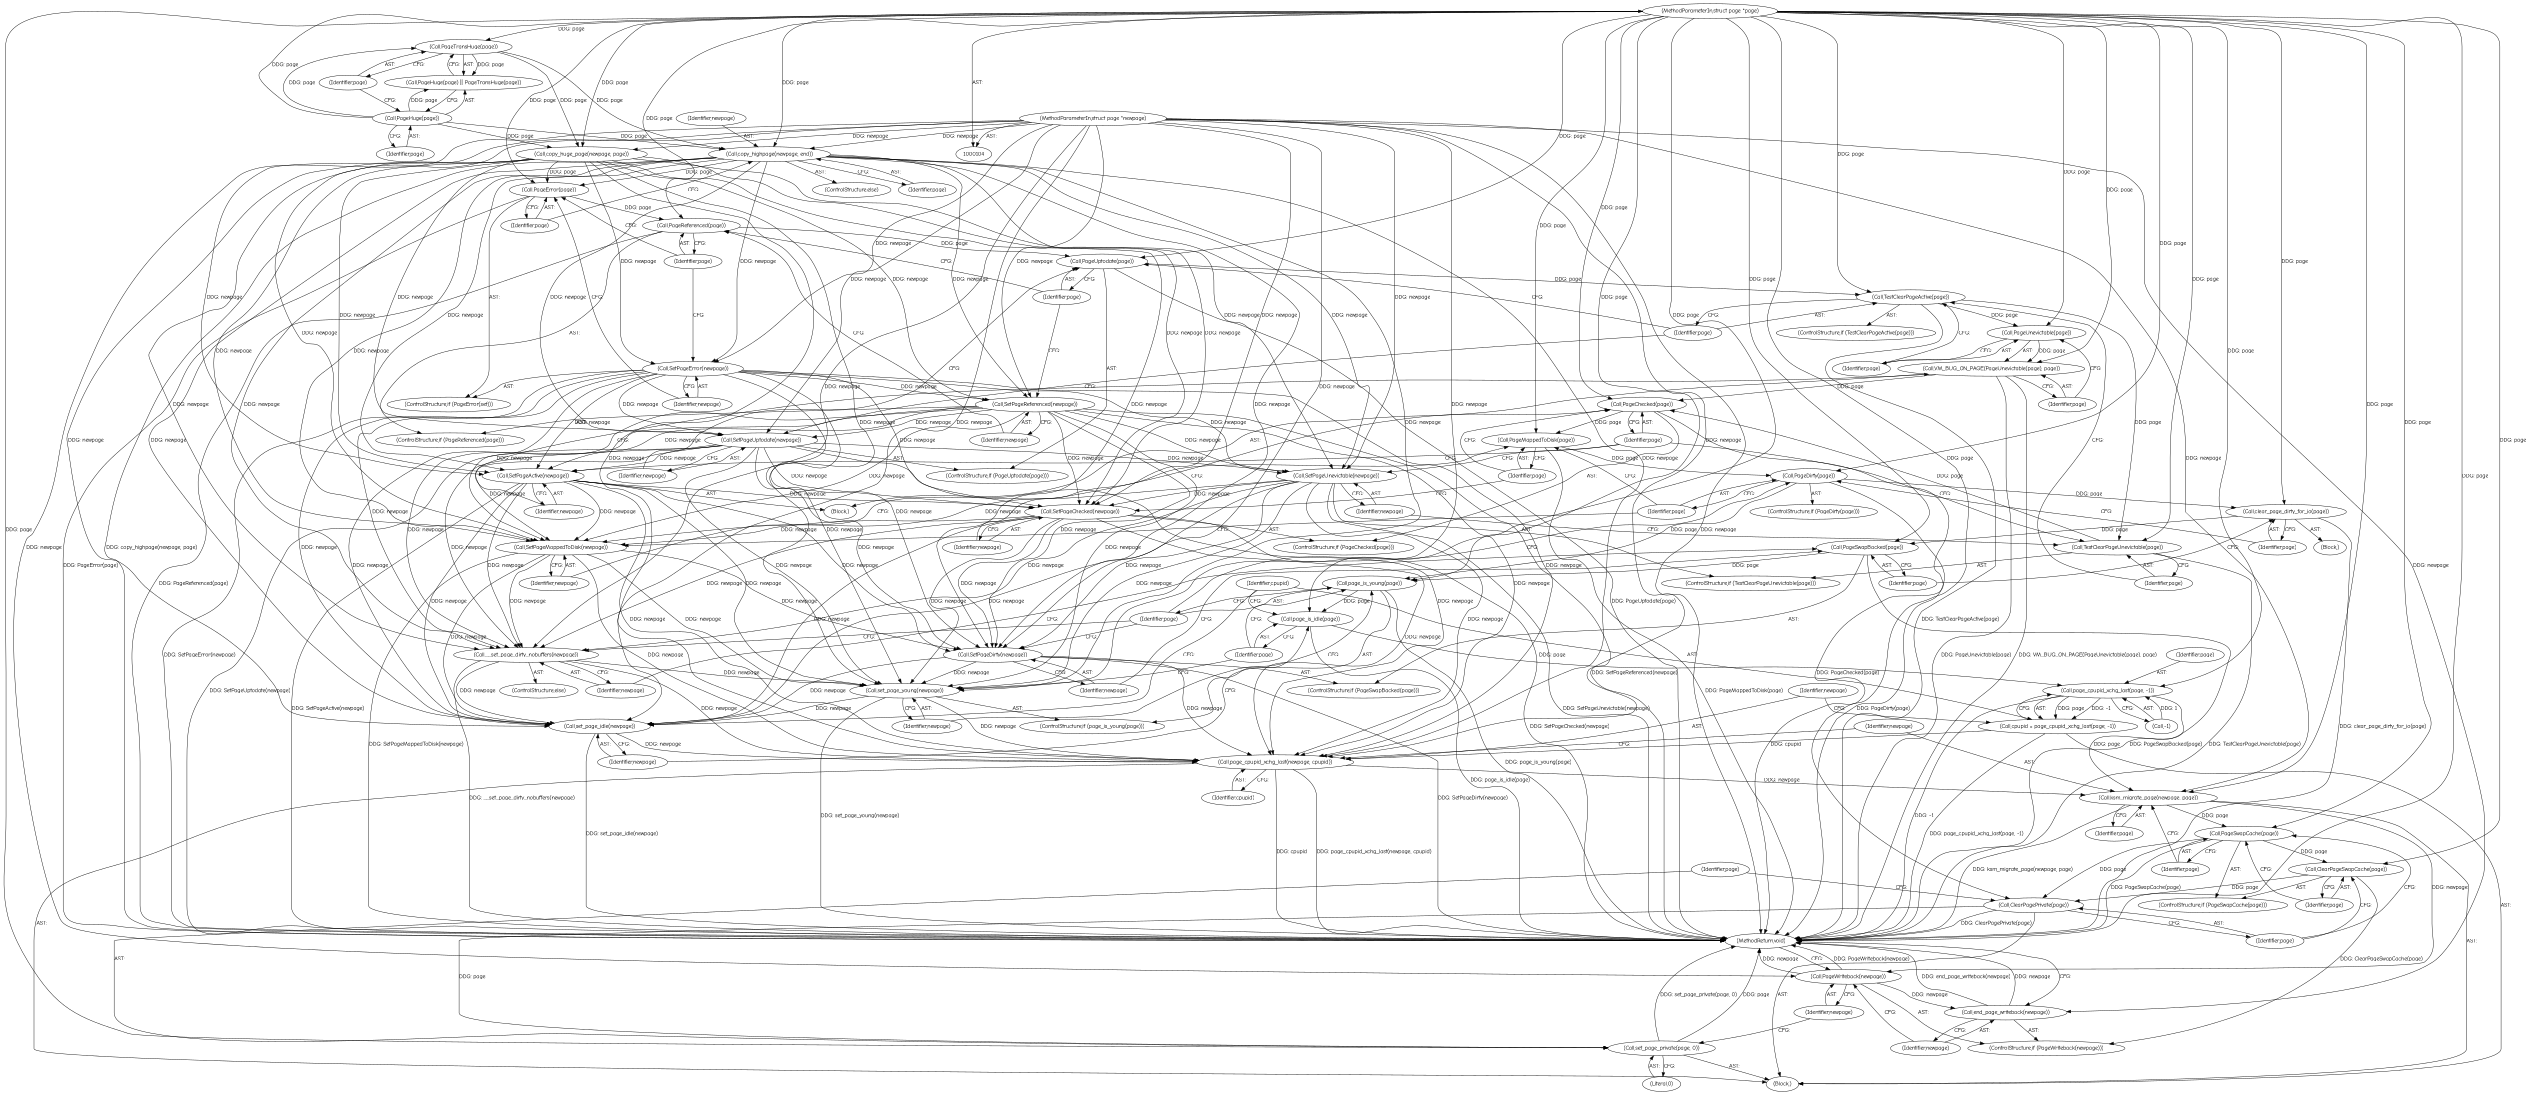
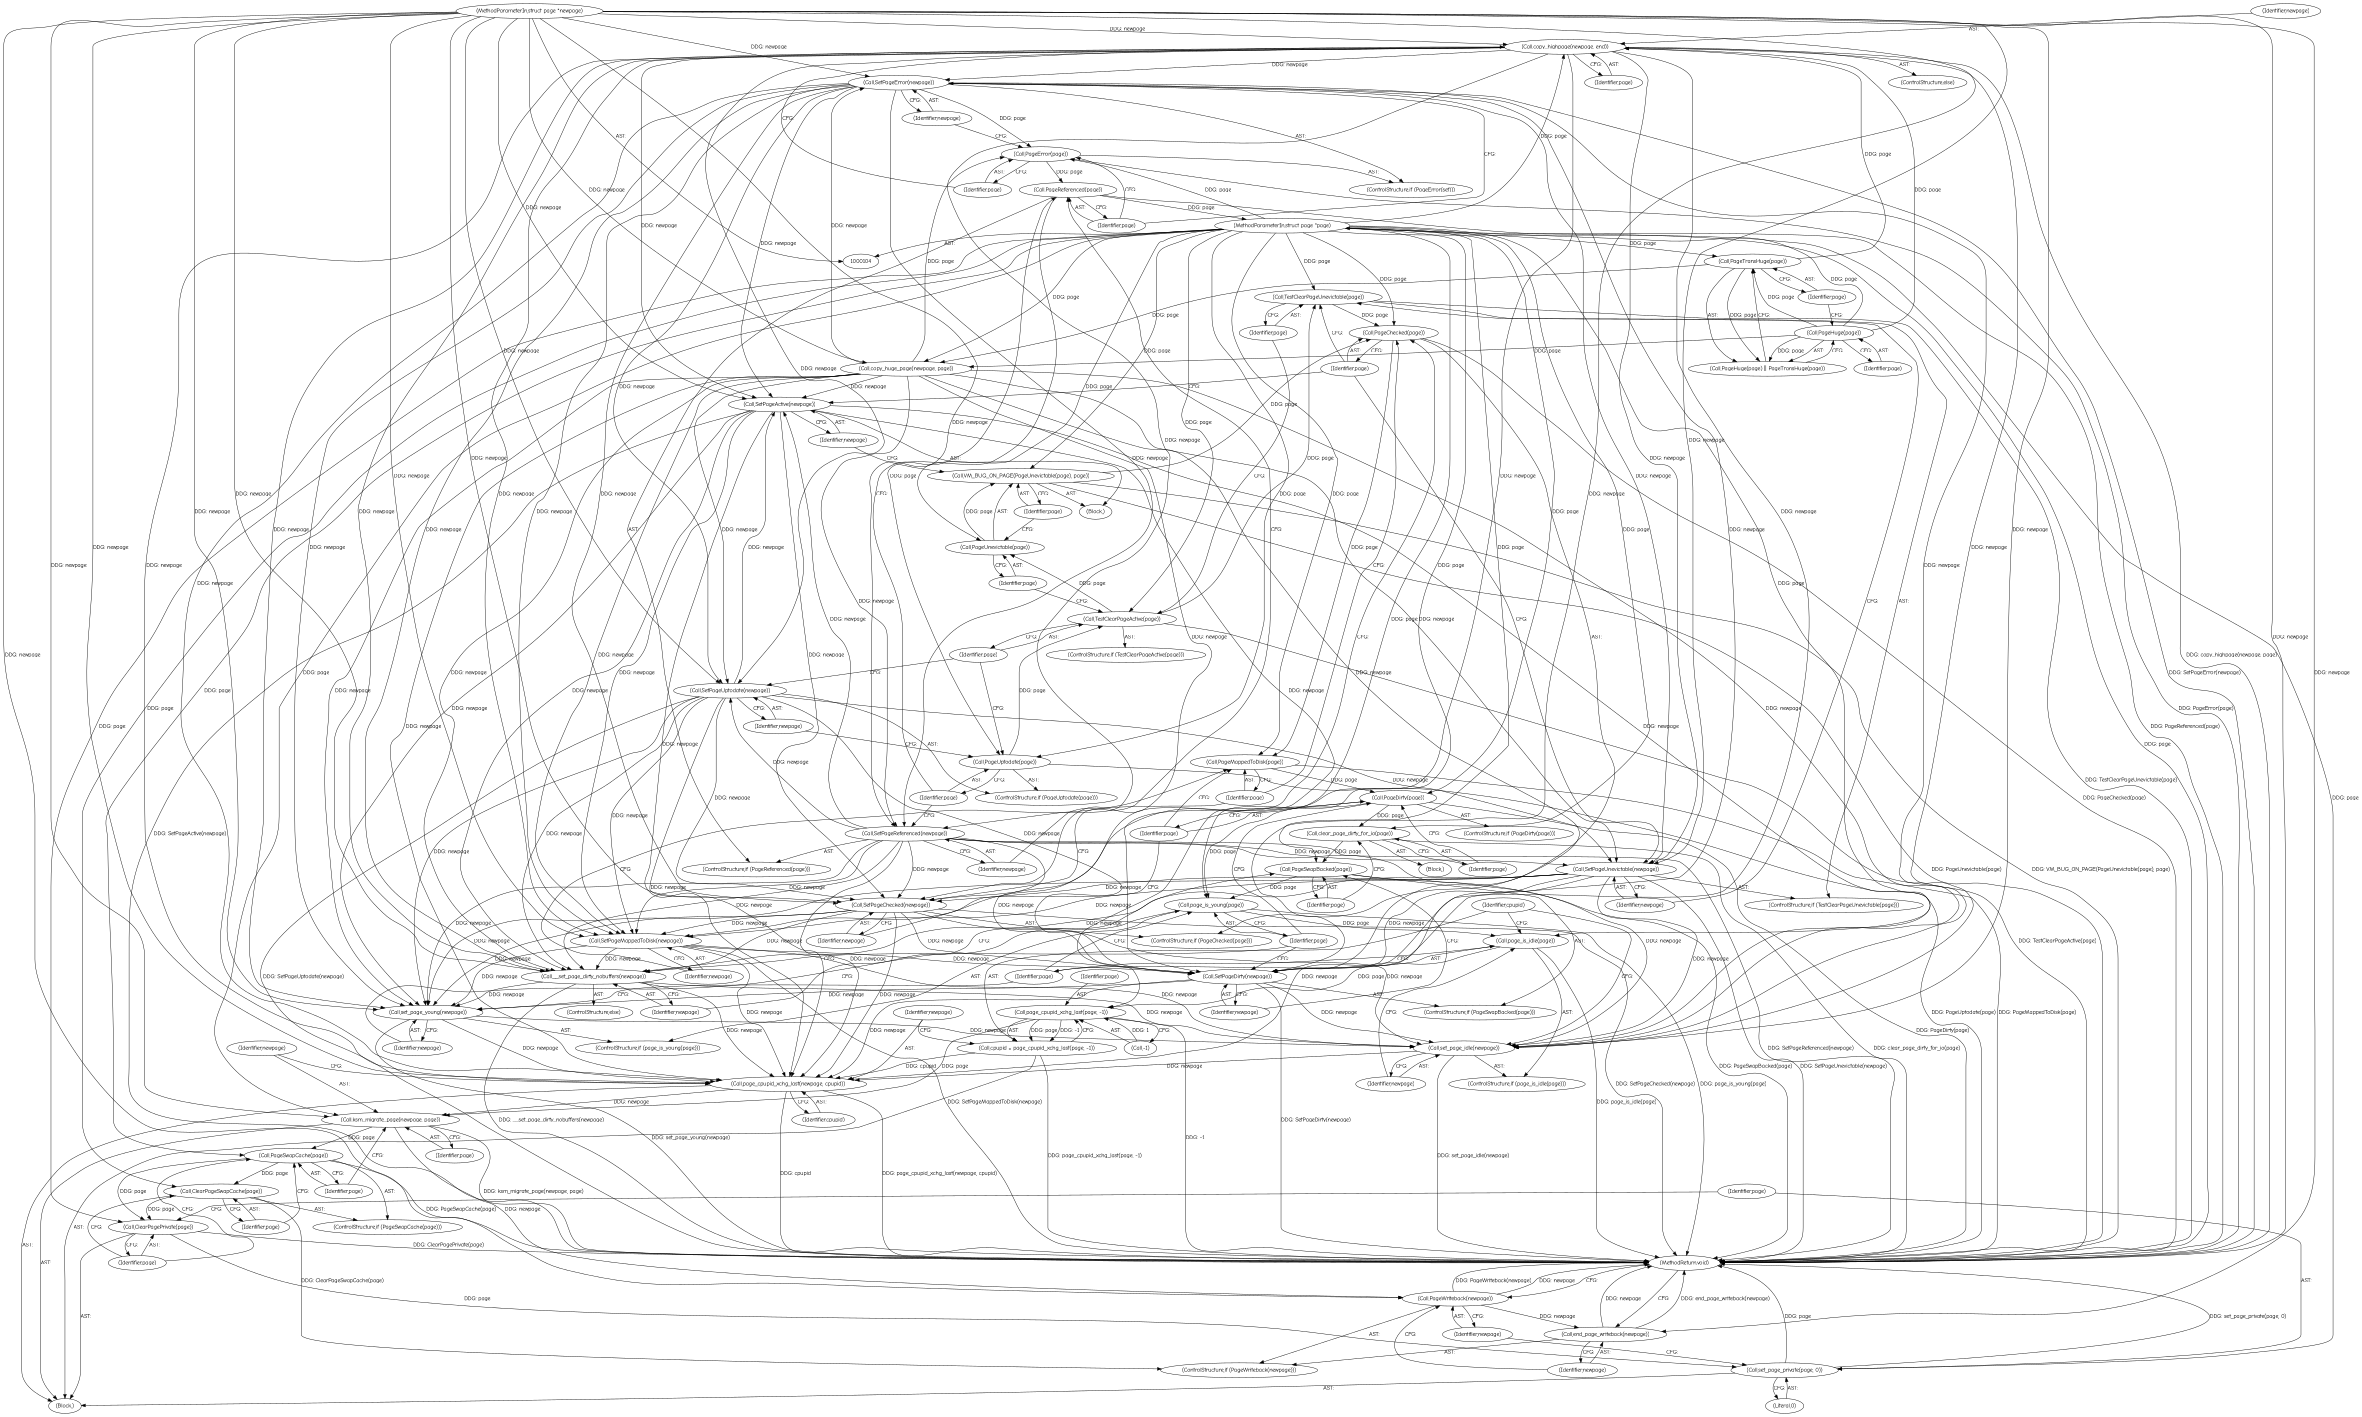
(933, 18) -> (1171, 207)
(664, 173) -> (976, 111)
none -> (1517, 1084)
